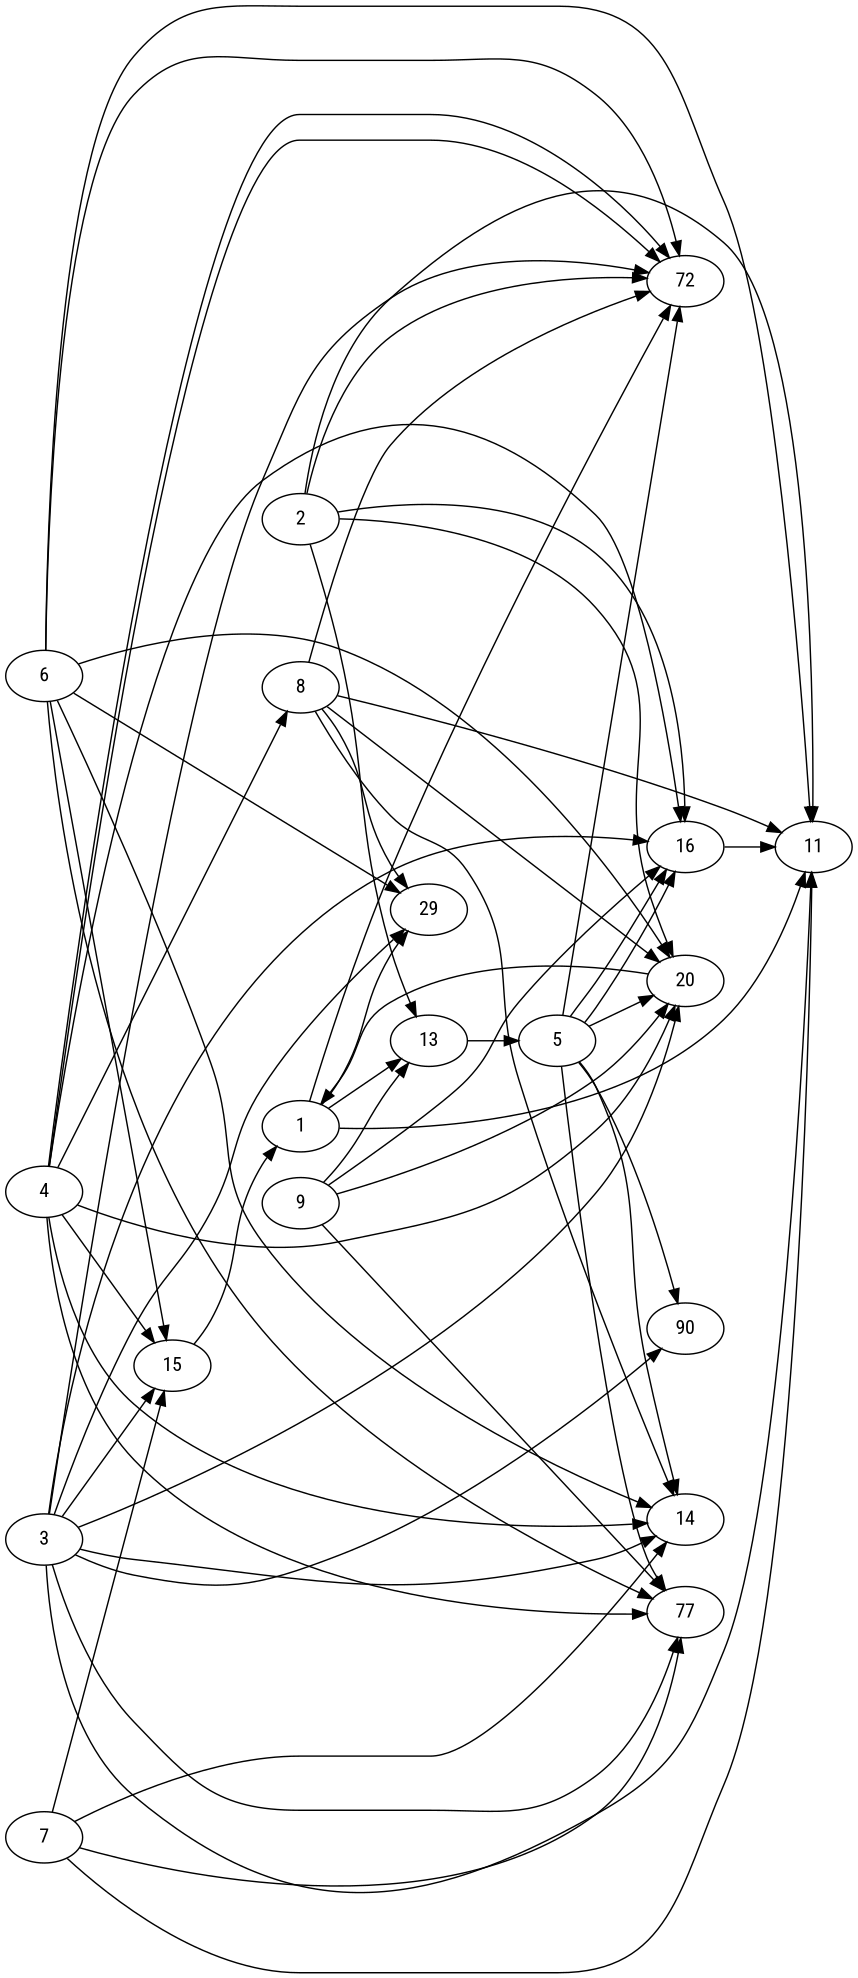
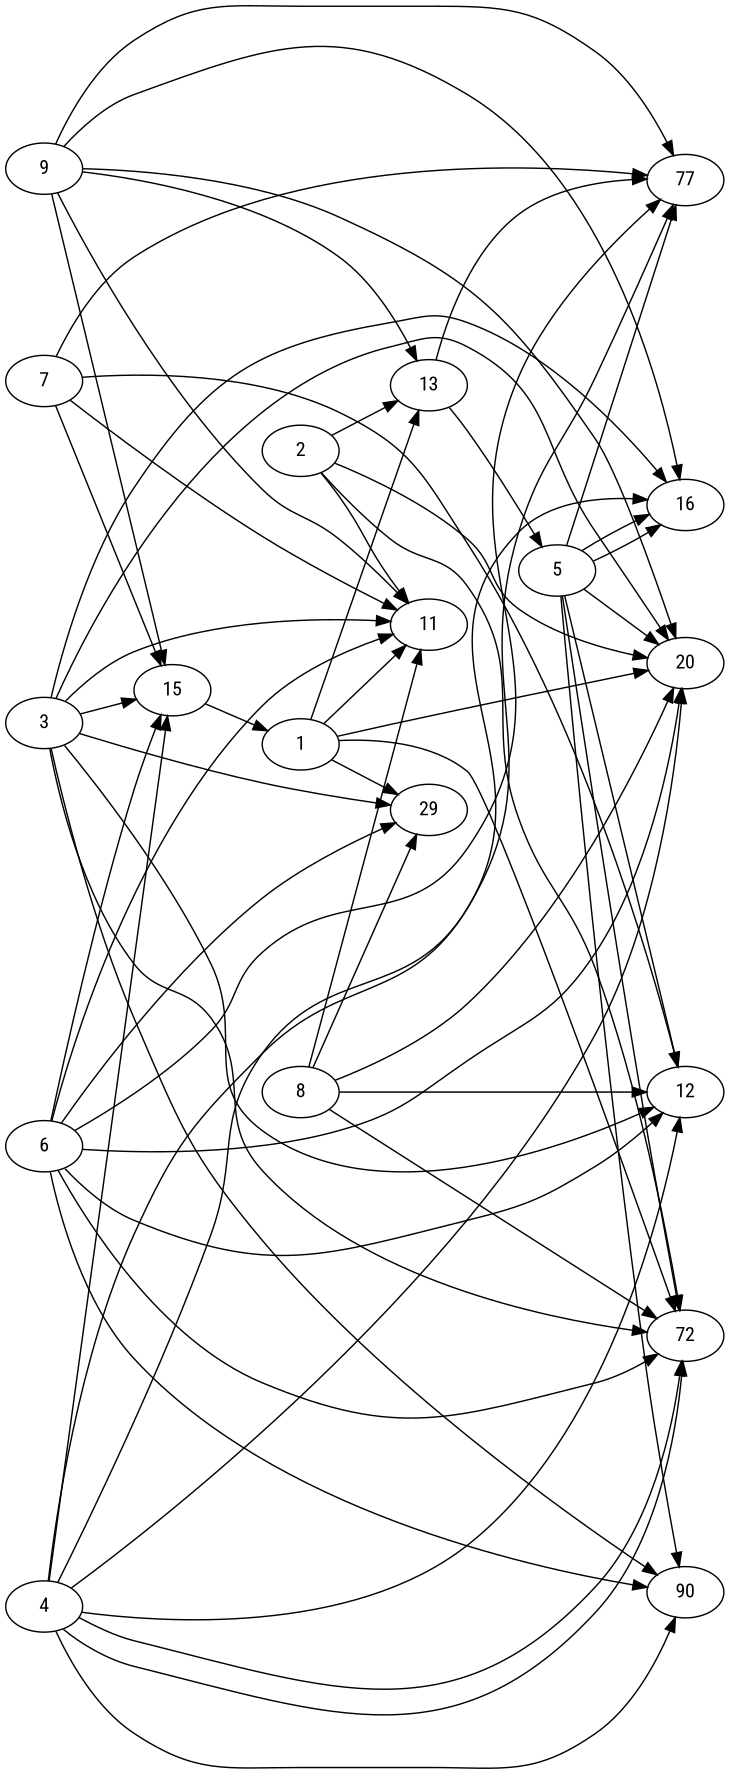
none -> (104, 411)
(598, 556) -> none
(743, 847) -> (199, 418)
(175, 935) -> (364, 1767)
(462, 975) -> (493, 703)
none -> (273, 1464)
(685, 1520) -> (685, 1092)
(339, 1810) -> (500, 231)
